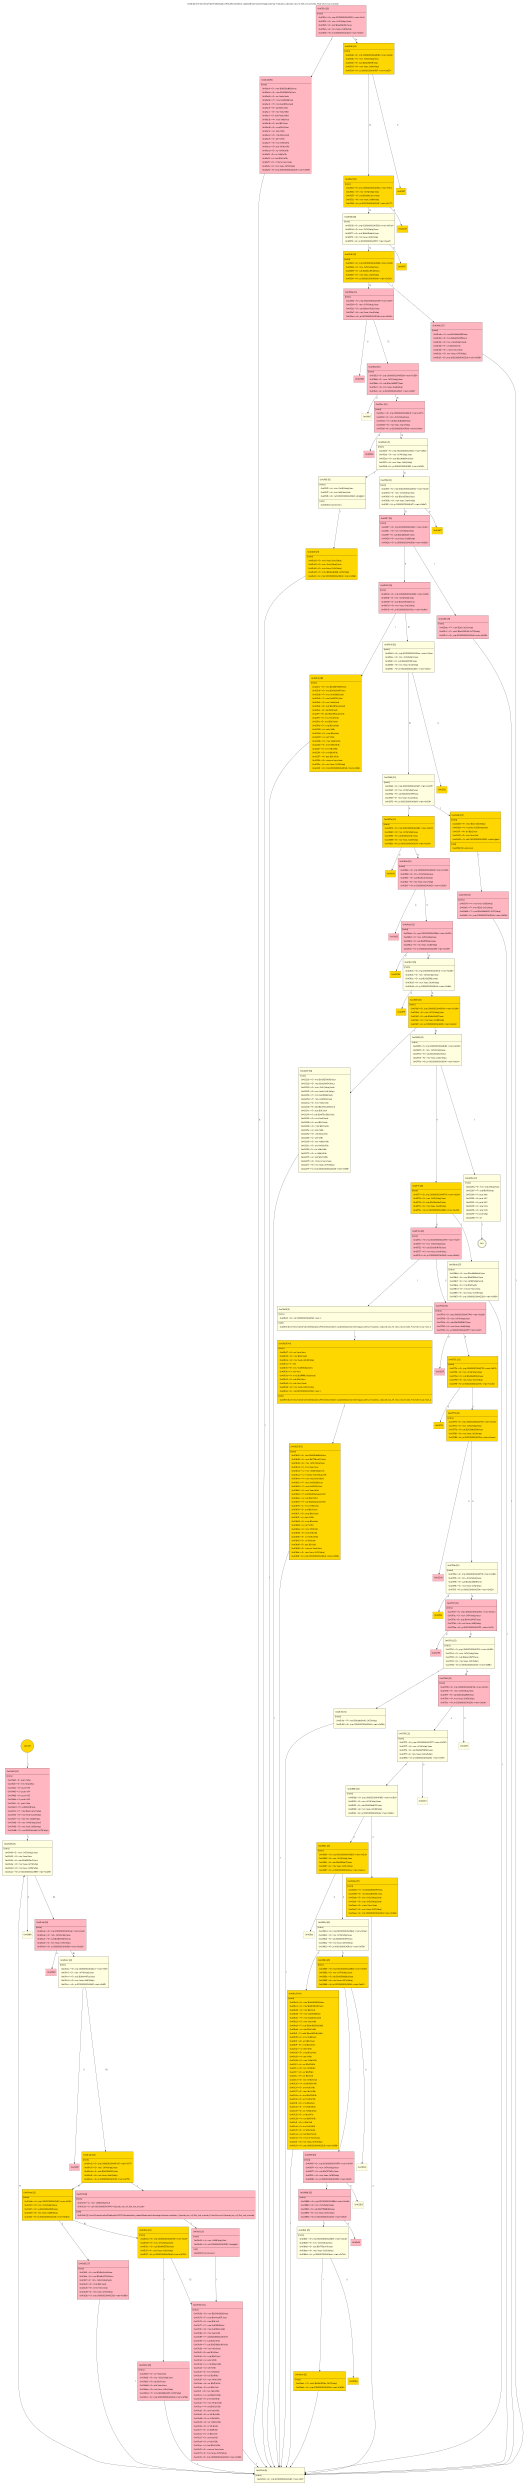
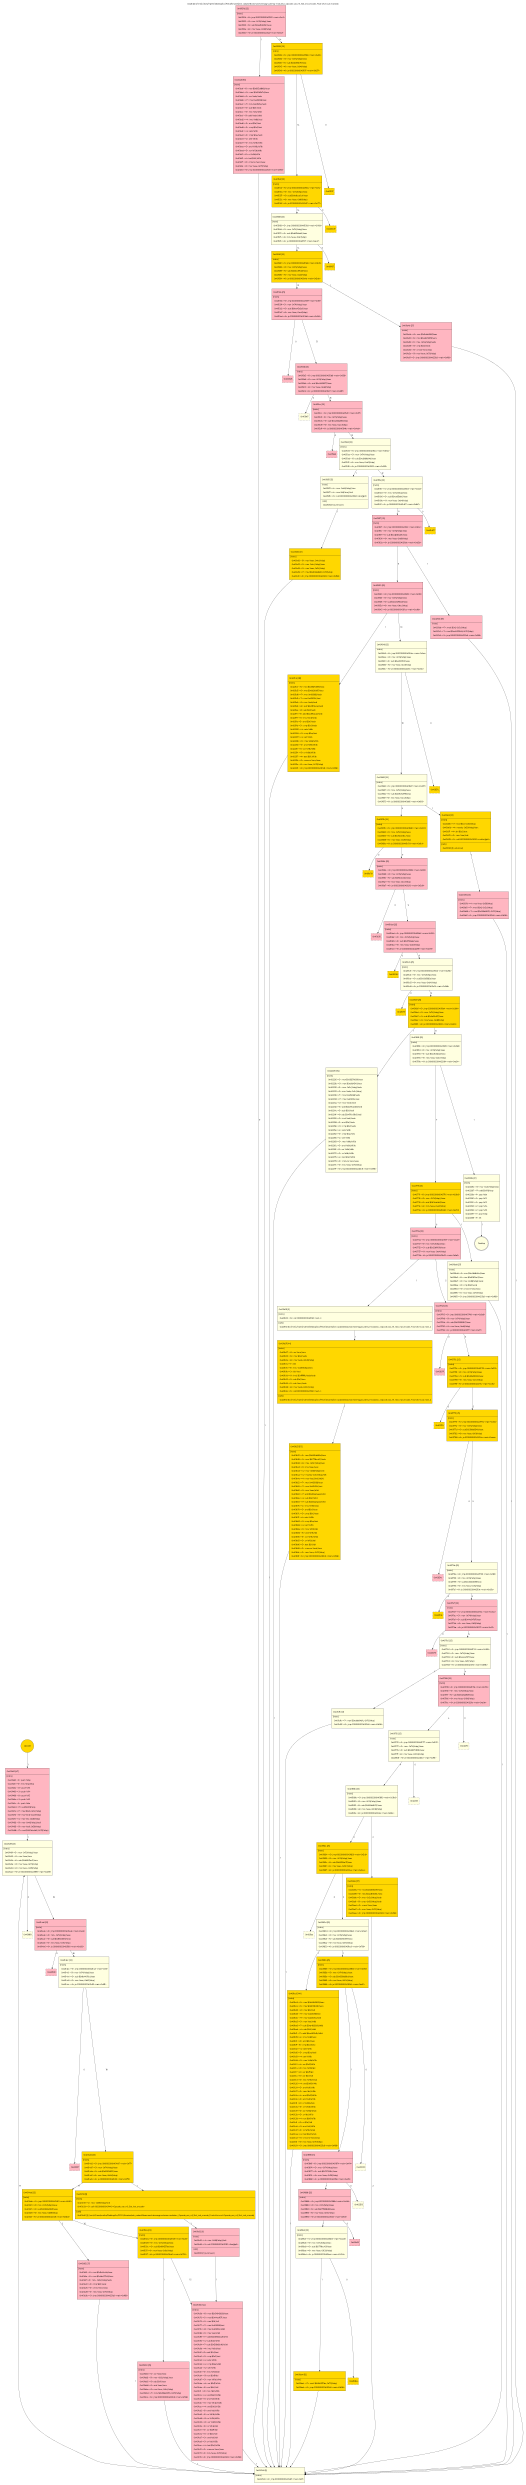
(482, 1244) -> (481, 1244)
(165, 2205) -> (165, 2205)
